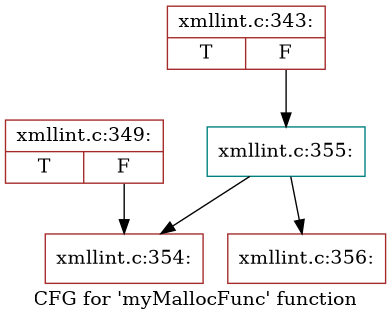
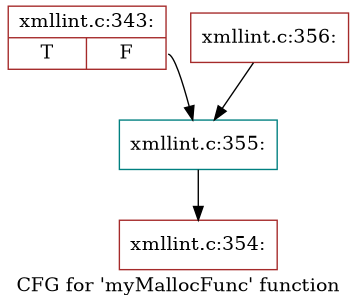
(84, 152) -> none
(295, 198) -> (238, 86)
